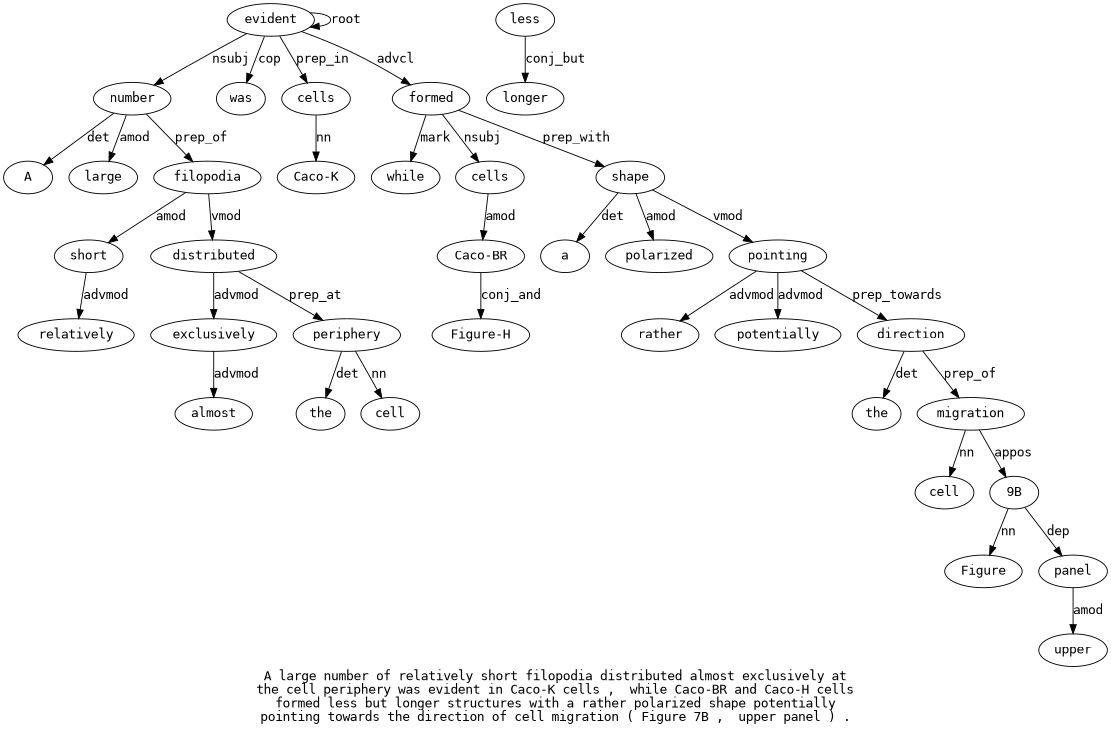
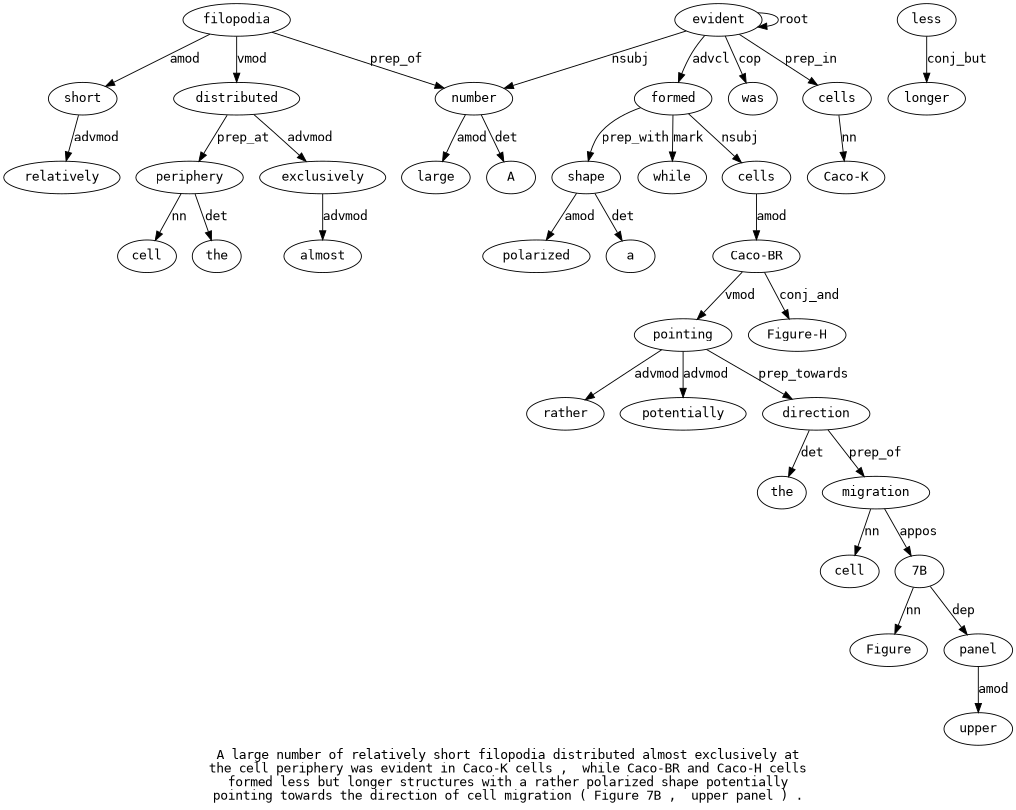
(166, 135) -> (354, 59)
(698, 214) -> (723, 292)
(1014, 493) -> (919, 571)
